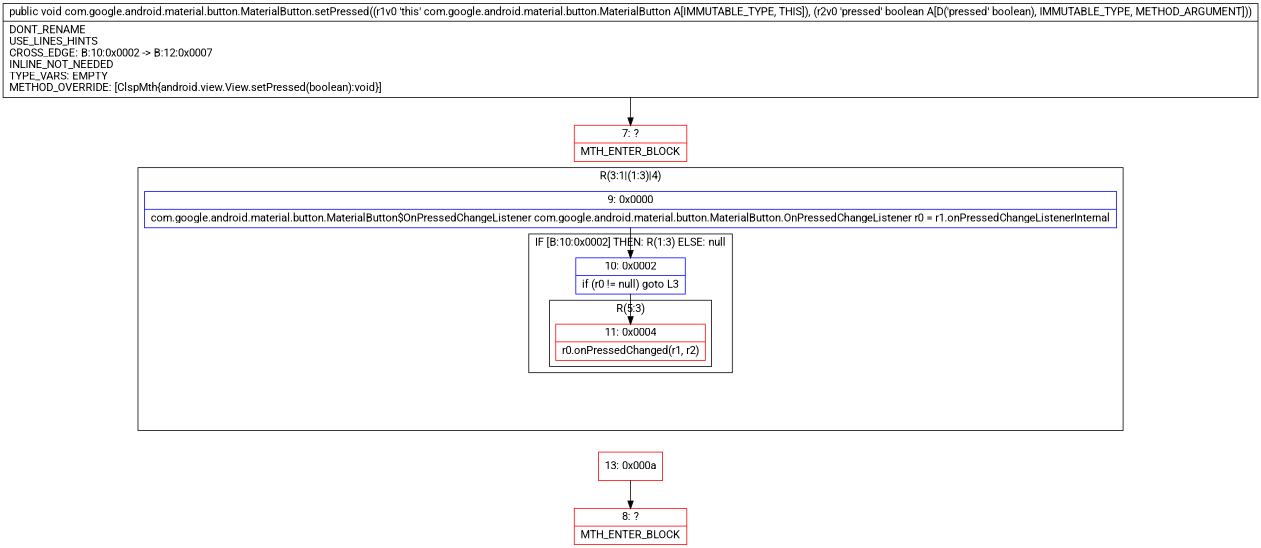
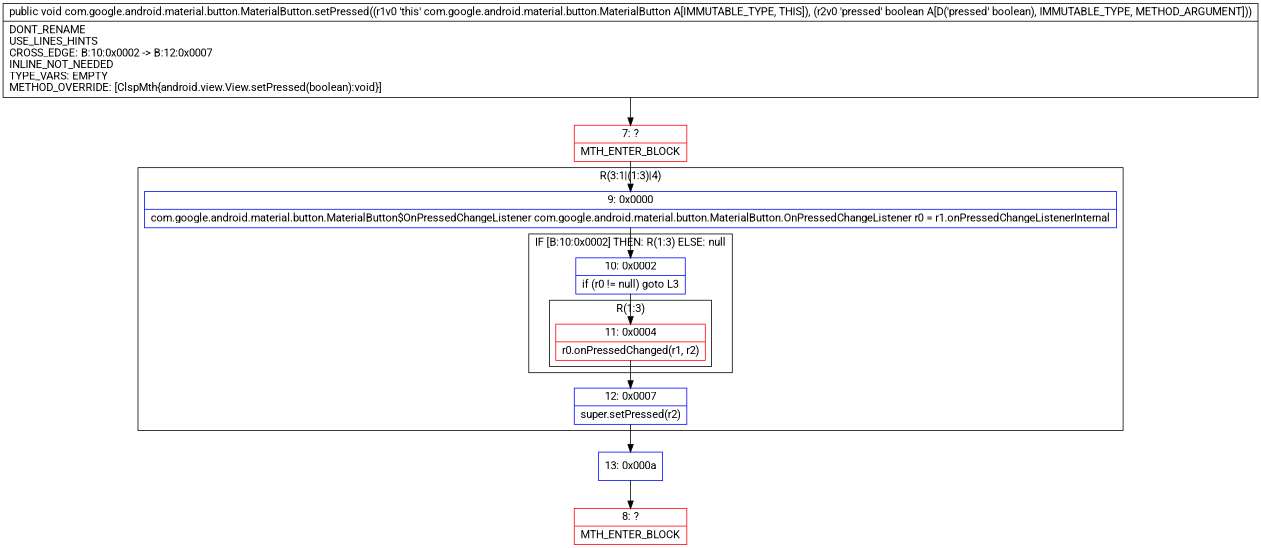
none -> (631, 173)
(631, 309) -> (631, 309)
none -> (631, 406)
(631, 466) -> (631, 466)
